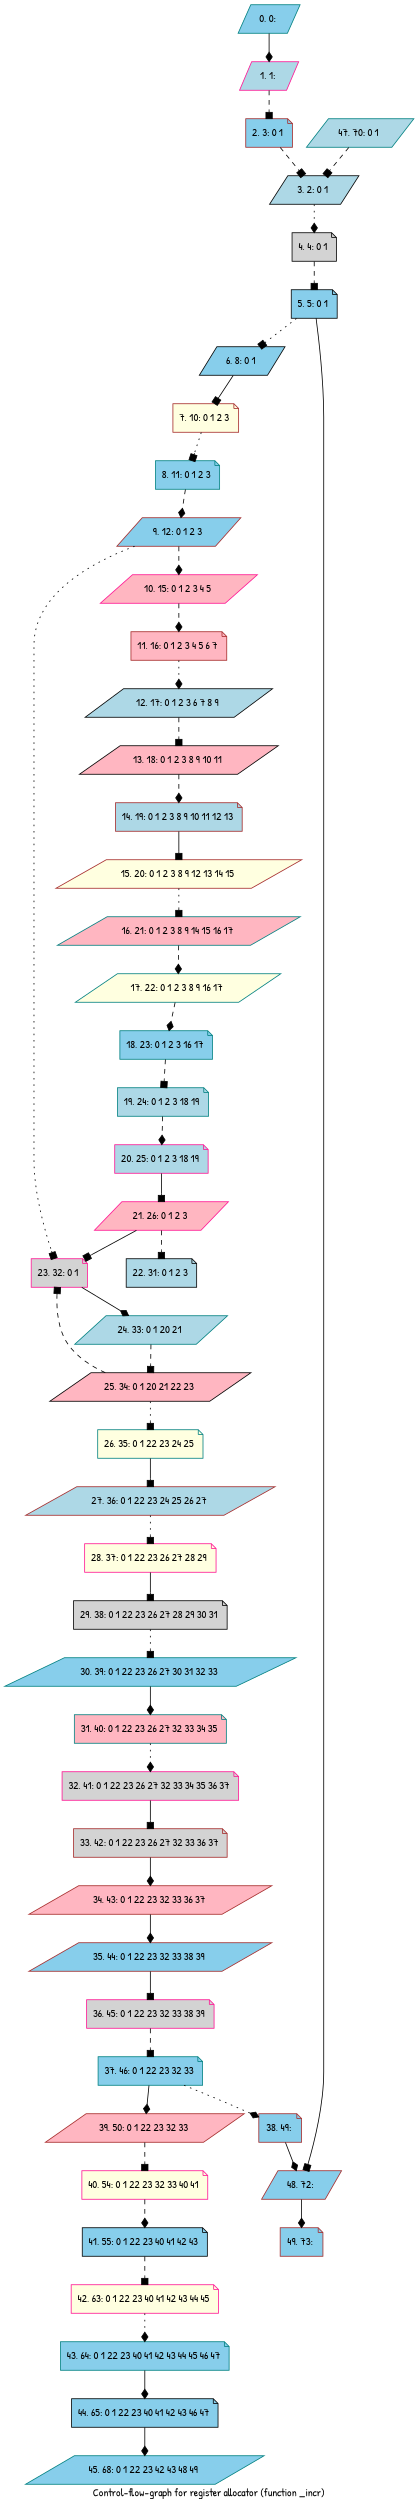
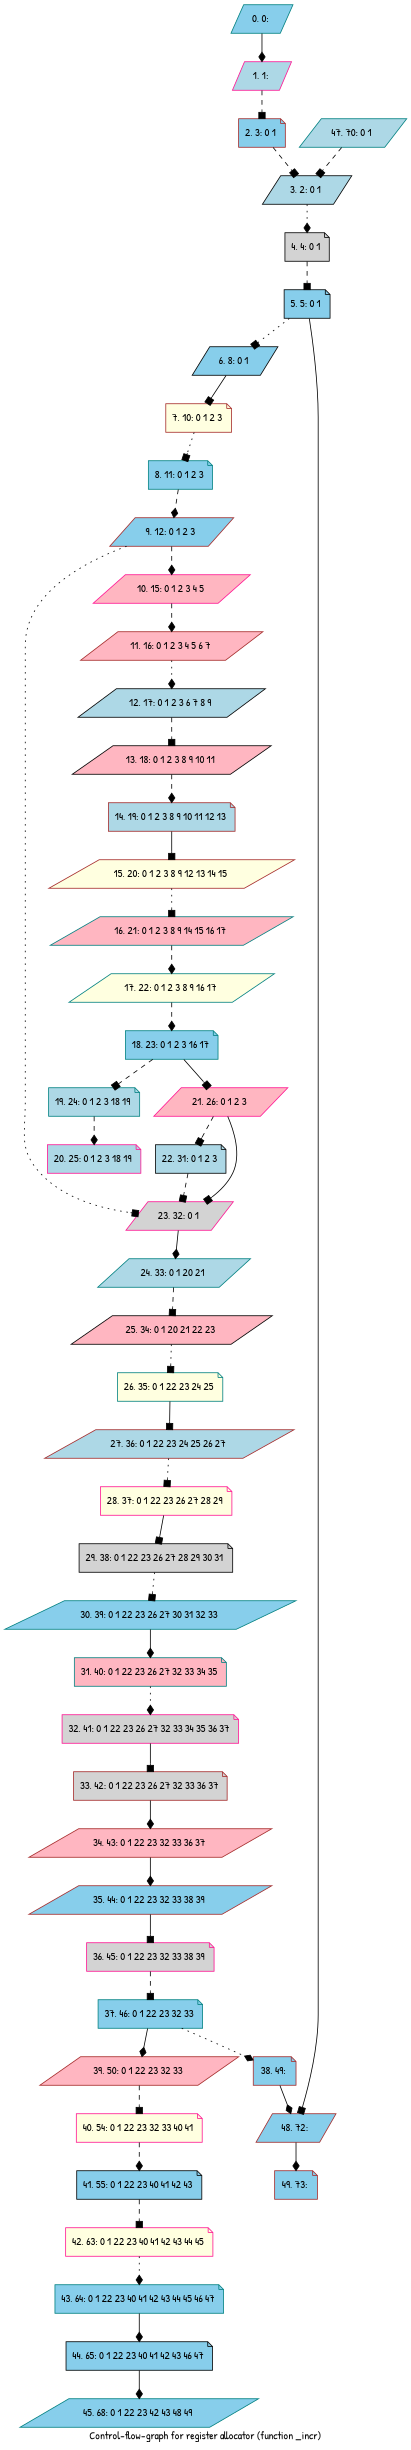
(179, 646) -> (172, 646)
(161, 1184) -> (194, 1070)
(59, 1273) -> (180, 1216)
(67, 1343) -> (186, 1184)
